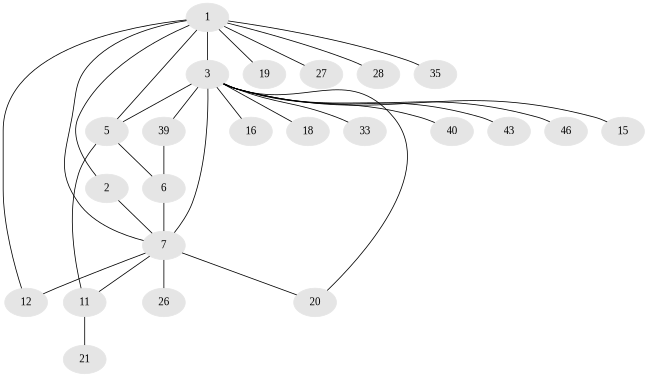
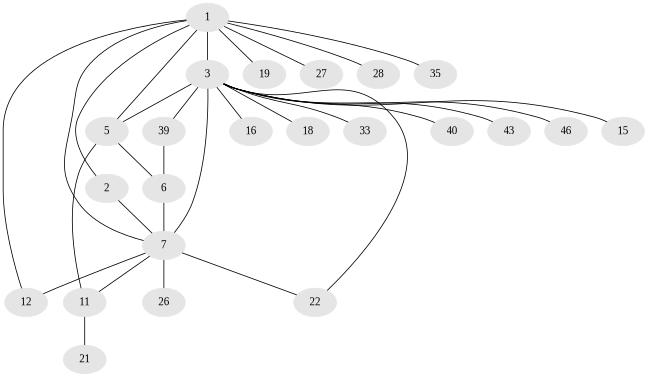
(315, 302) -> (315, 302)
